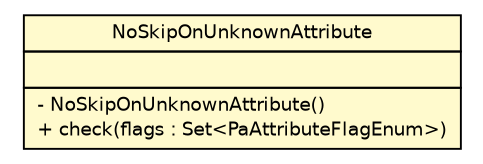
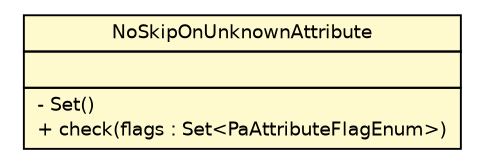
(181, 105) -> (67, 105)
